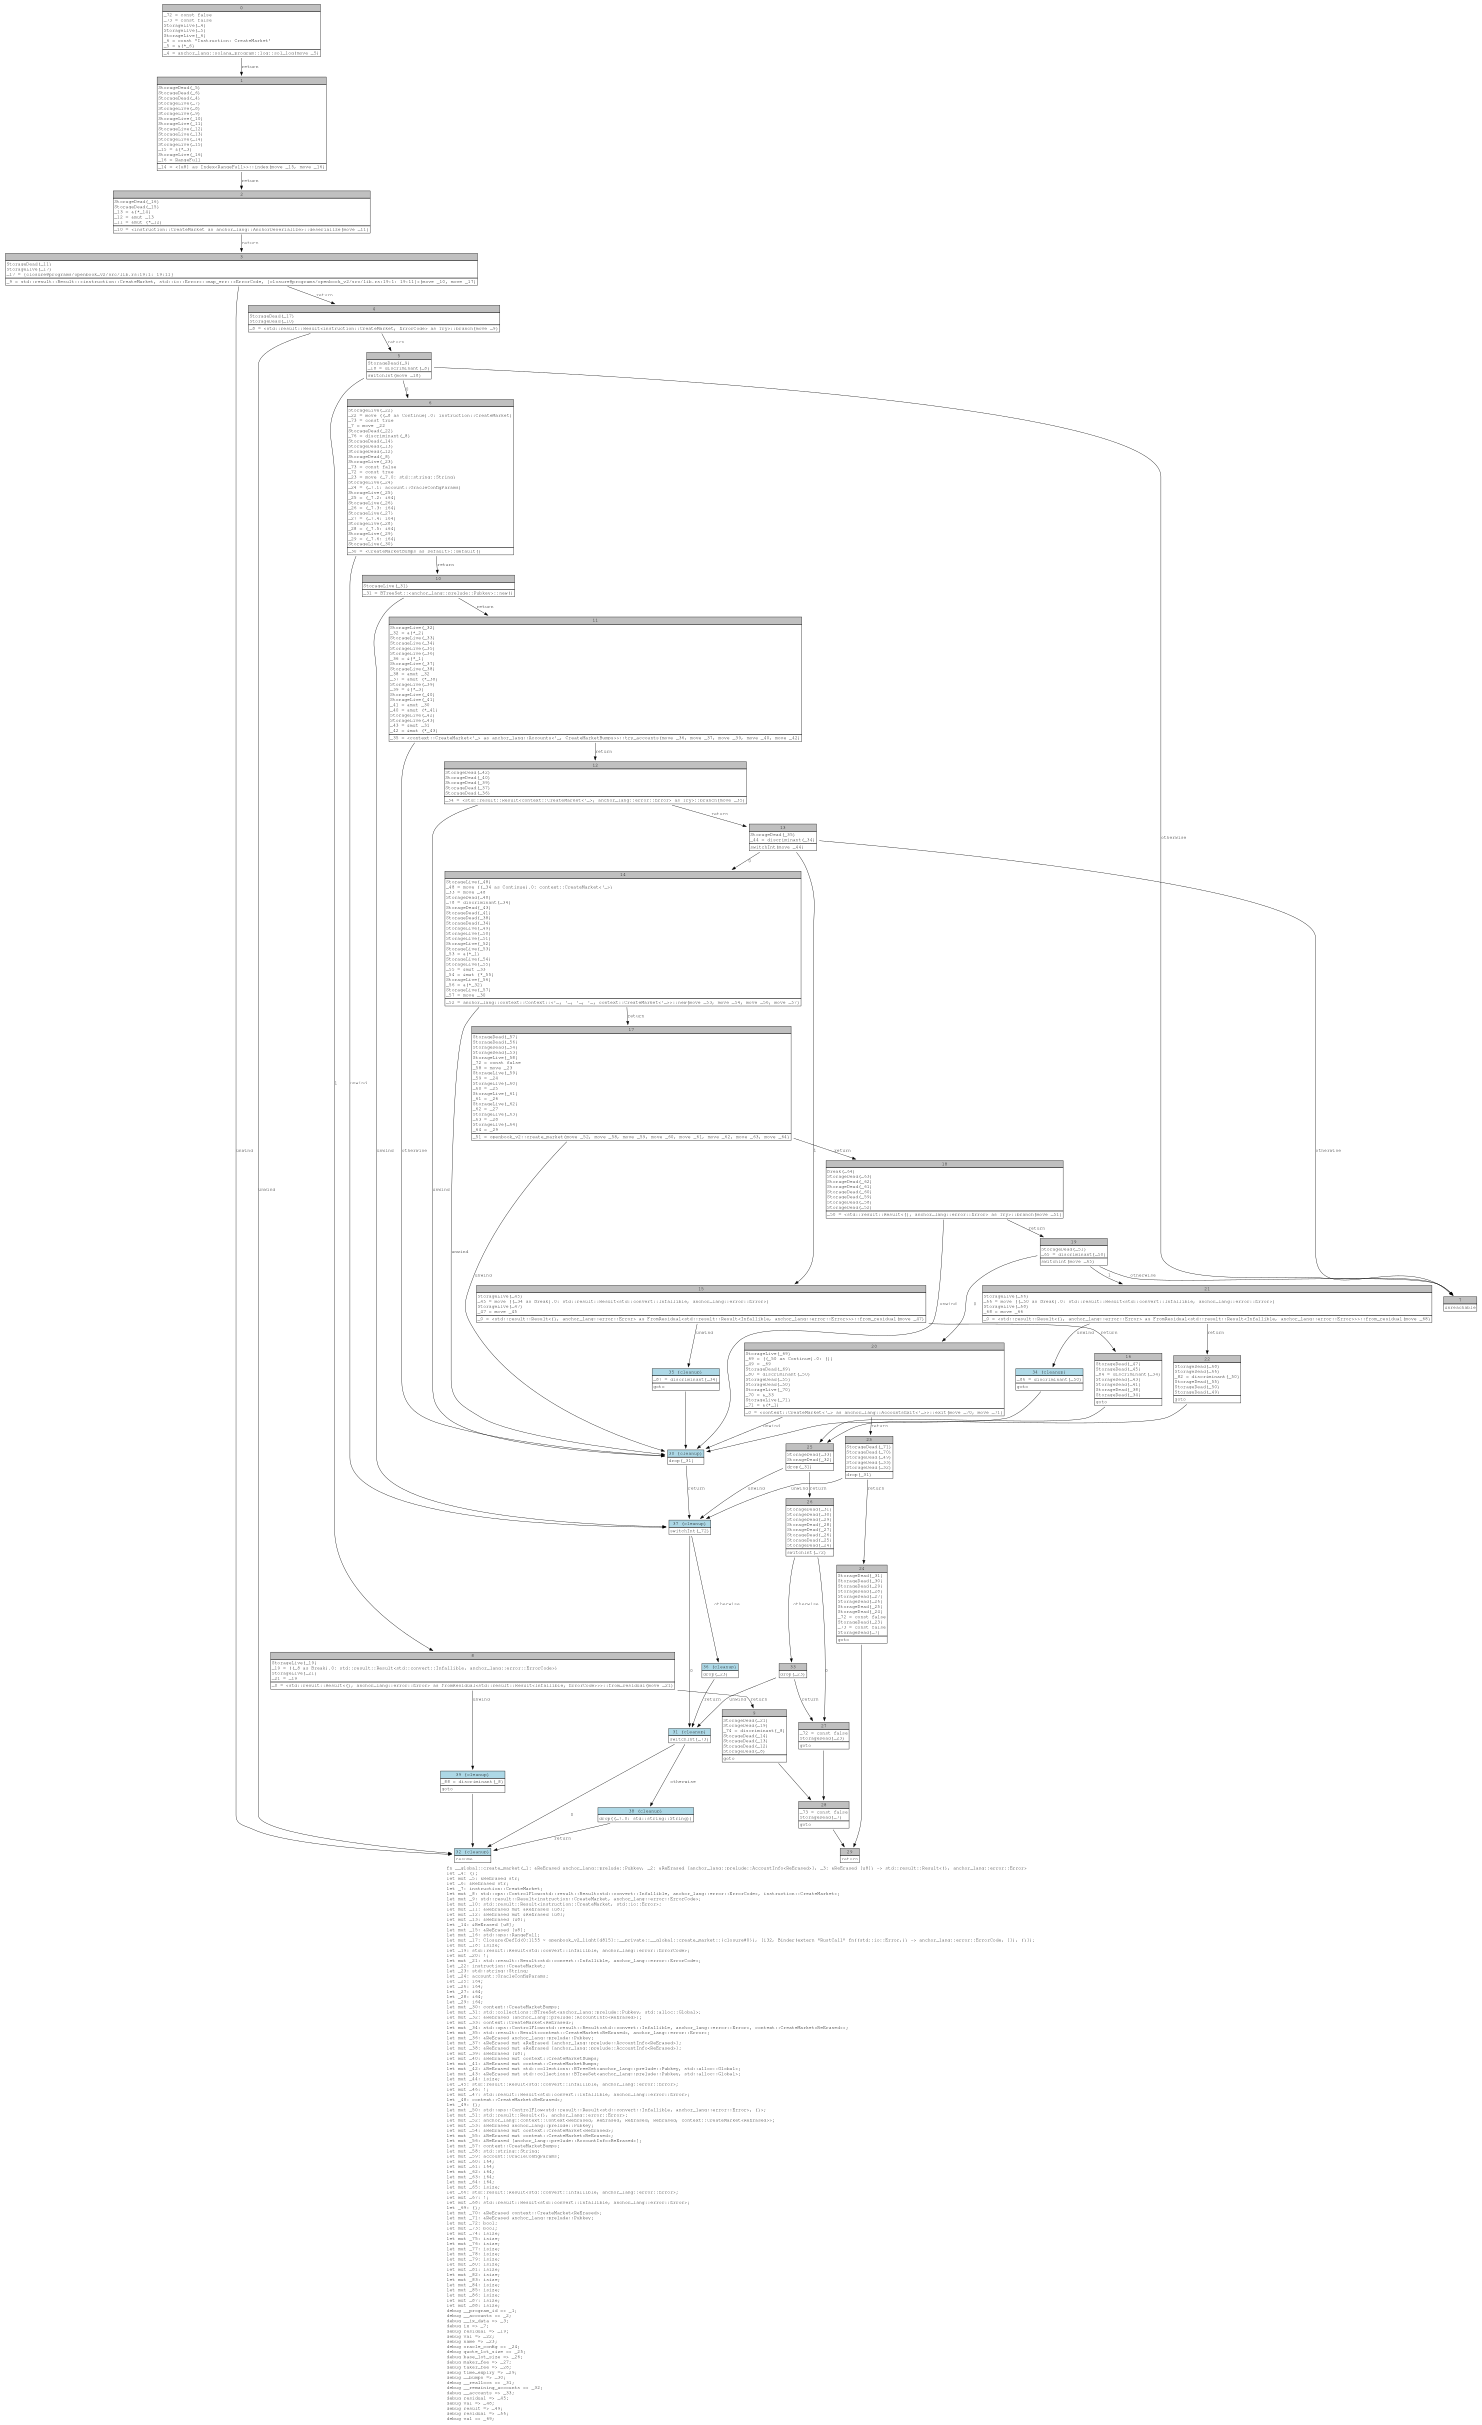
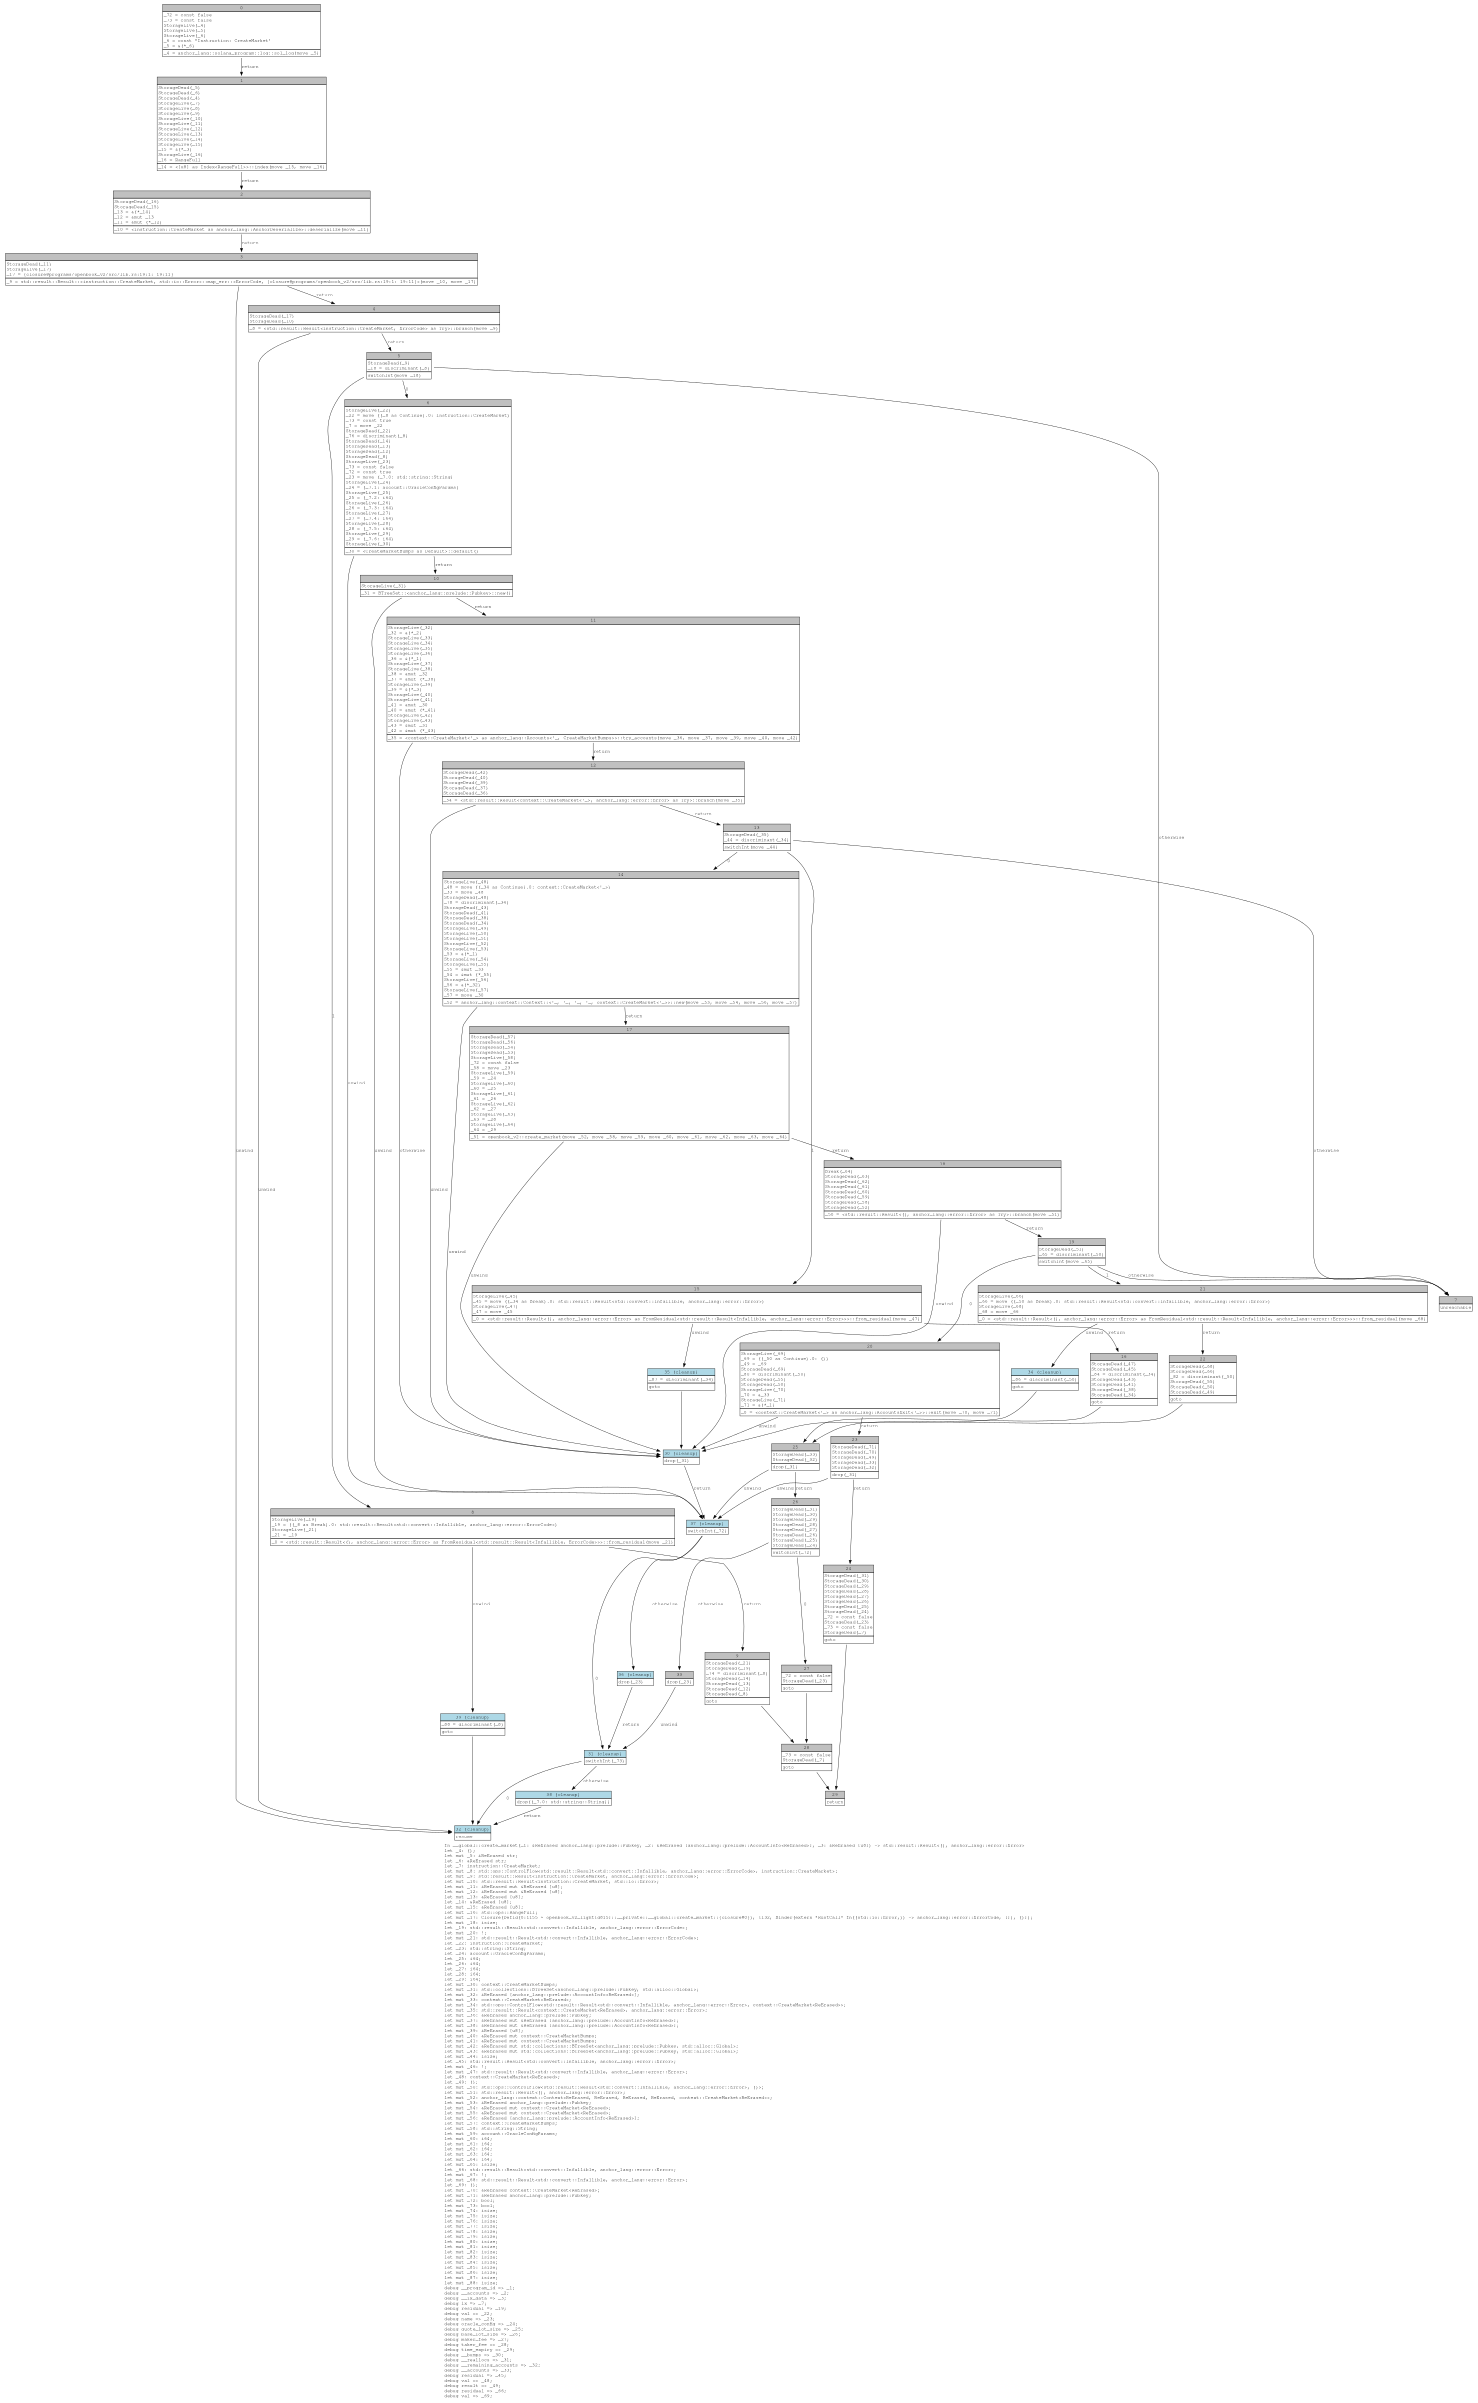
(801, 1699) -> none
